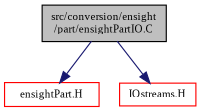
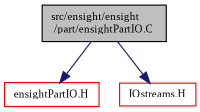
(104, 23) -> (104, 23)
(52, 95) -> (52, 95)
